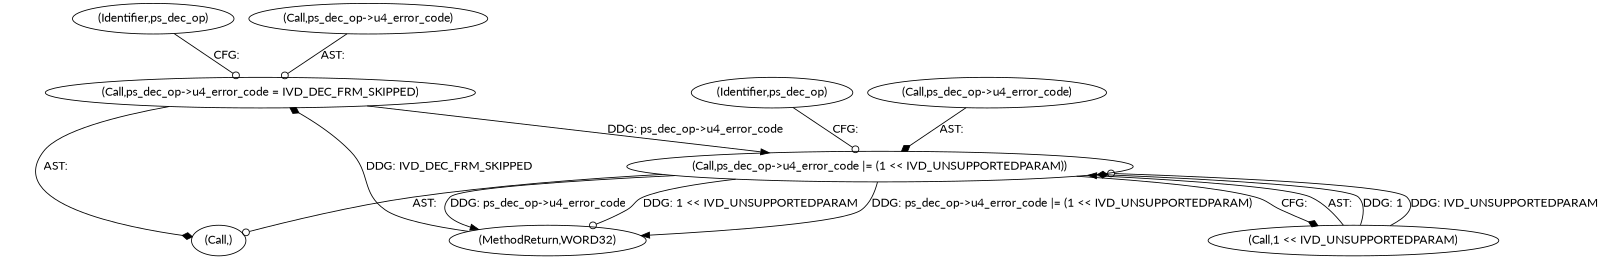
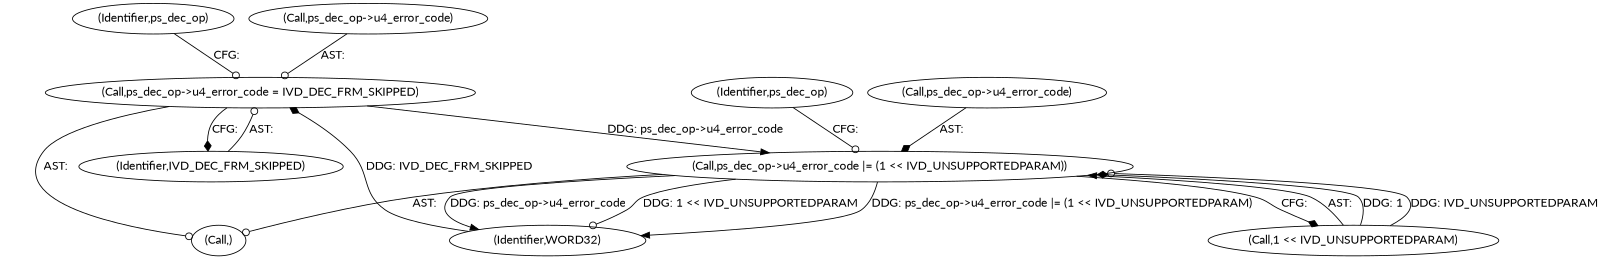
none -> (211, 167)
(38, 178) -> (38, 178)
(548, 241) -> (548, 241)
